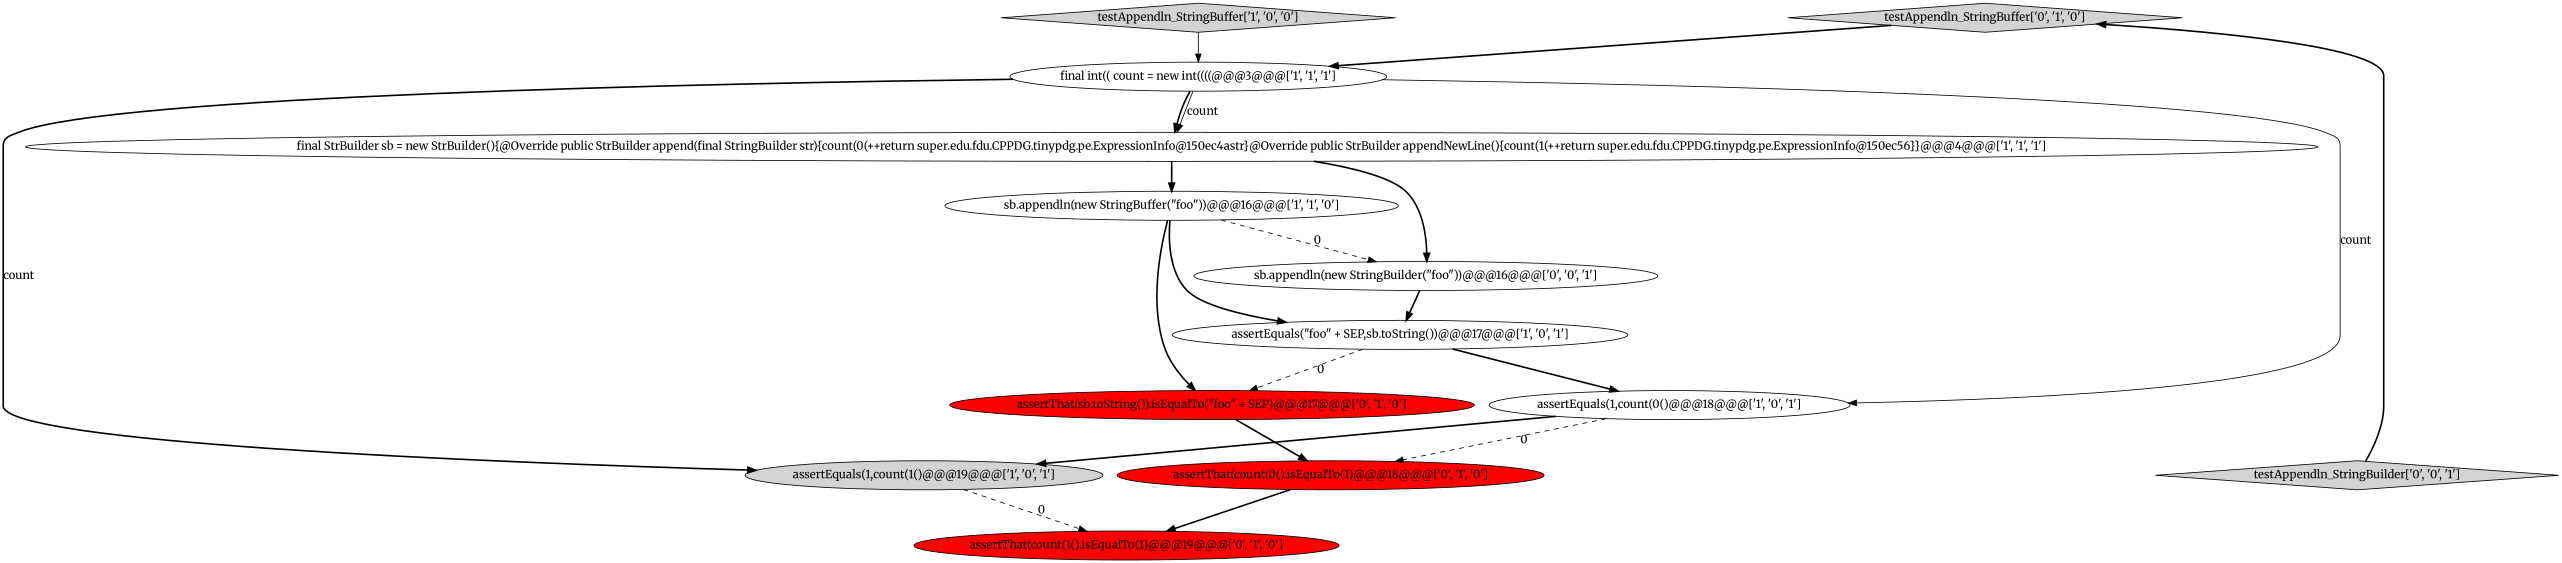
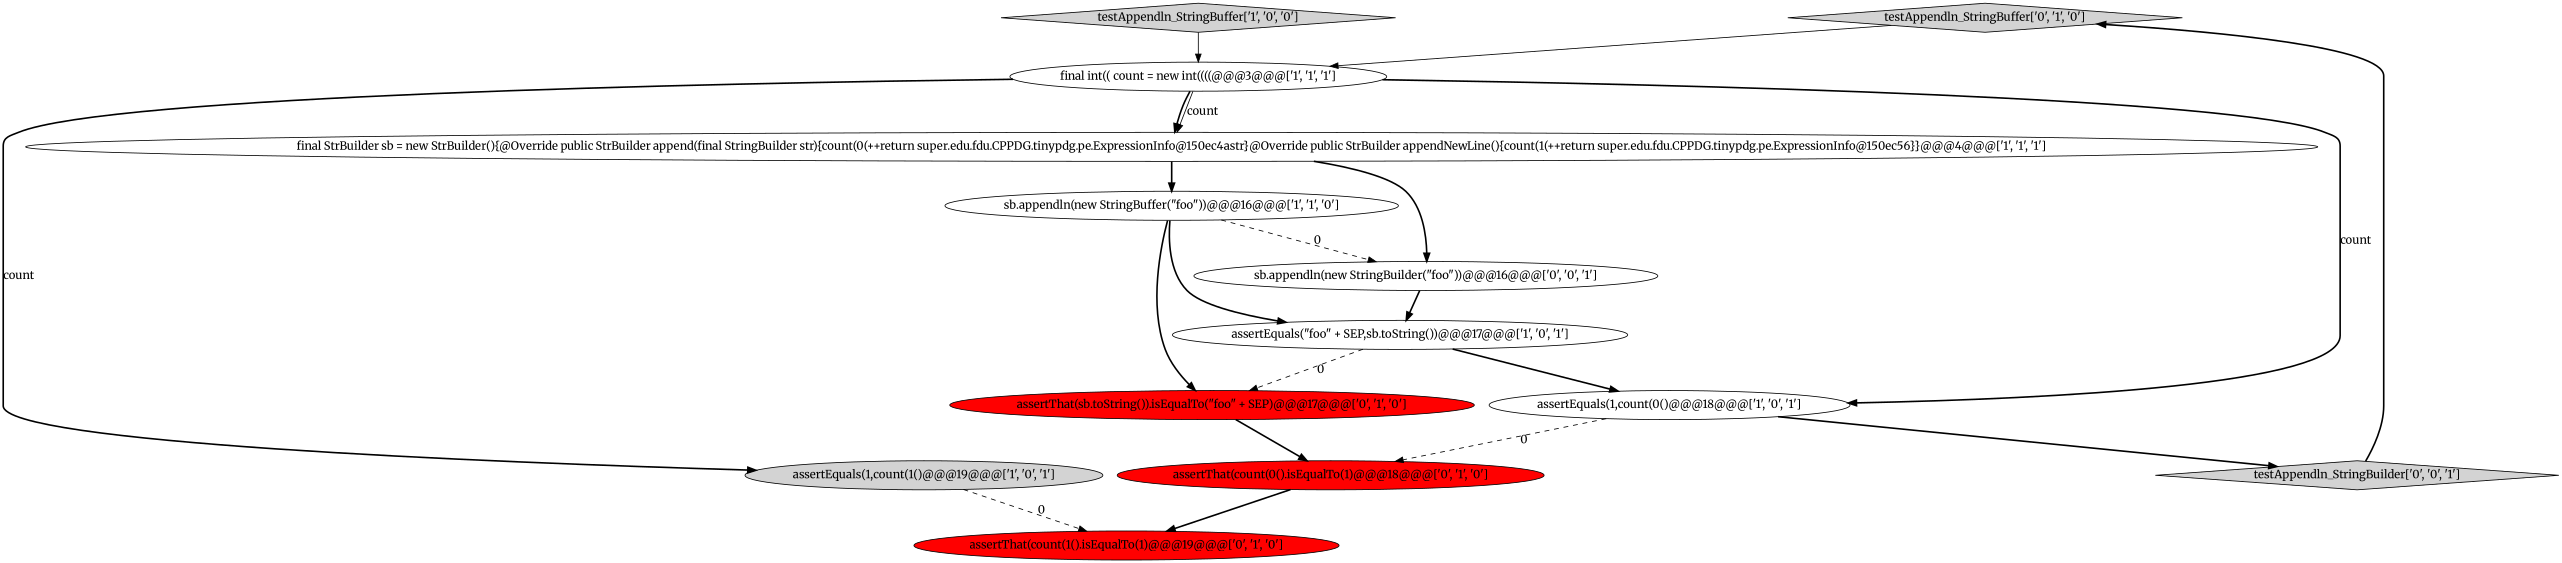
(1615, 46) -> (1615, 46)
(2208, 113) -> (2208, 113)
(1301, 440) -> (2023, 441)
